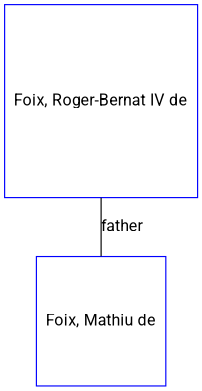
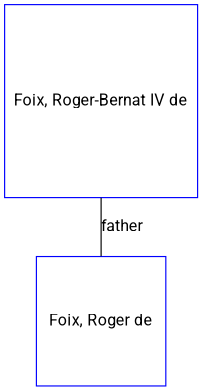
(101, 321) -> (101, 321)
